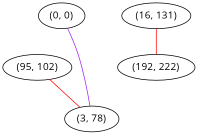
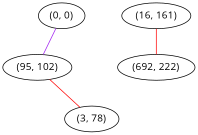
(156, 16) -> (156, 16)
(82, 66) -> (50, 41)
(156, 67) -> (156, 67)
